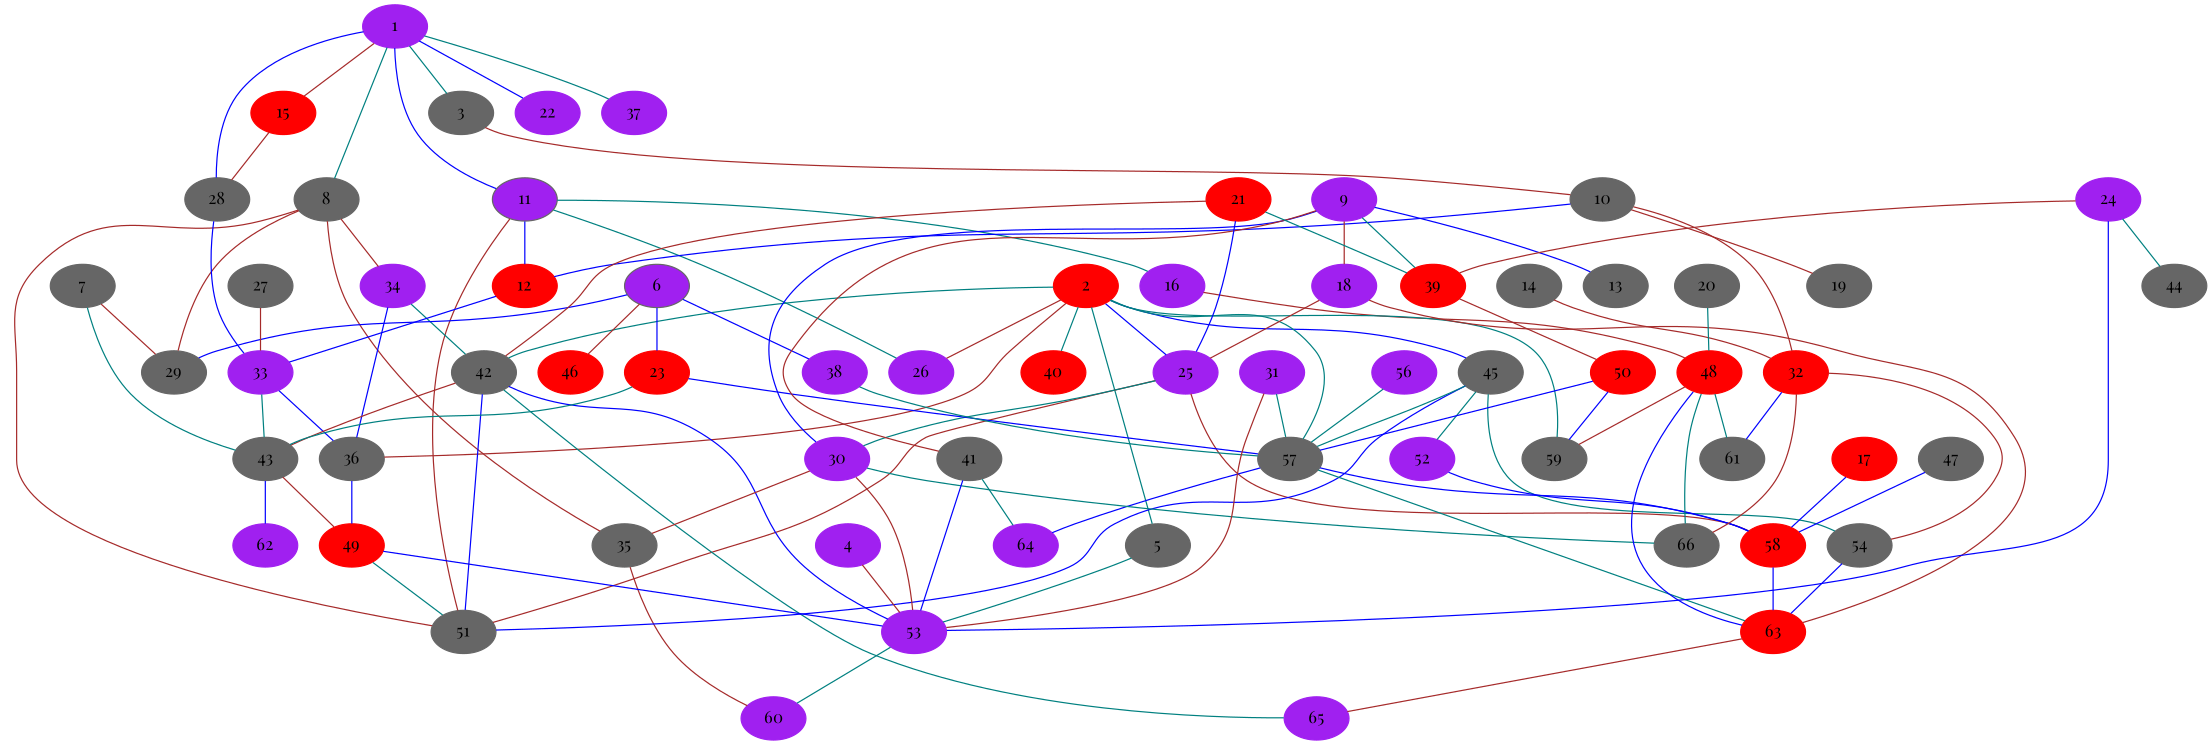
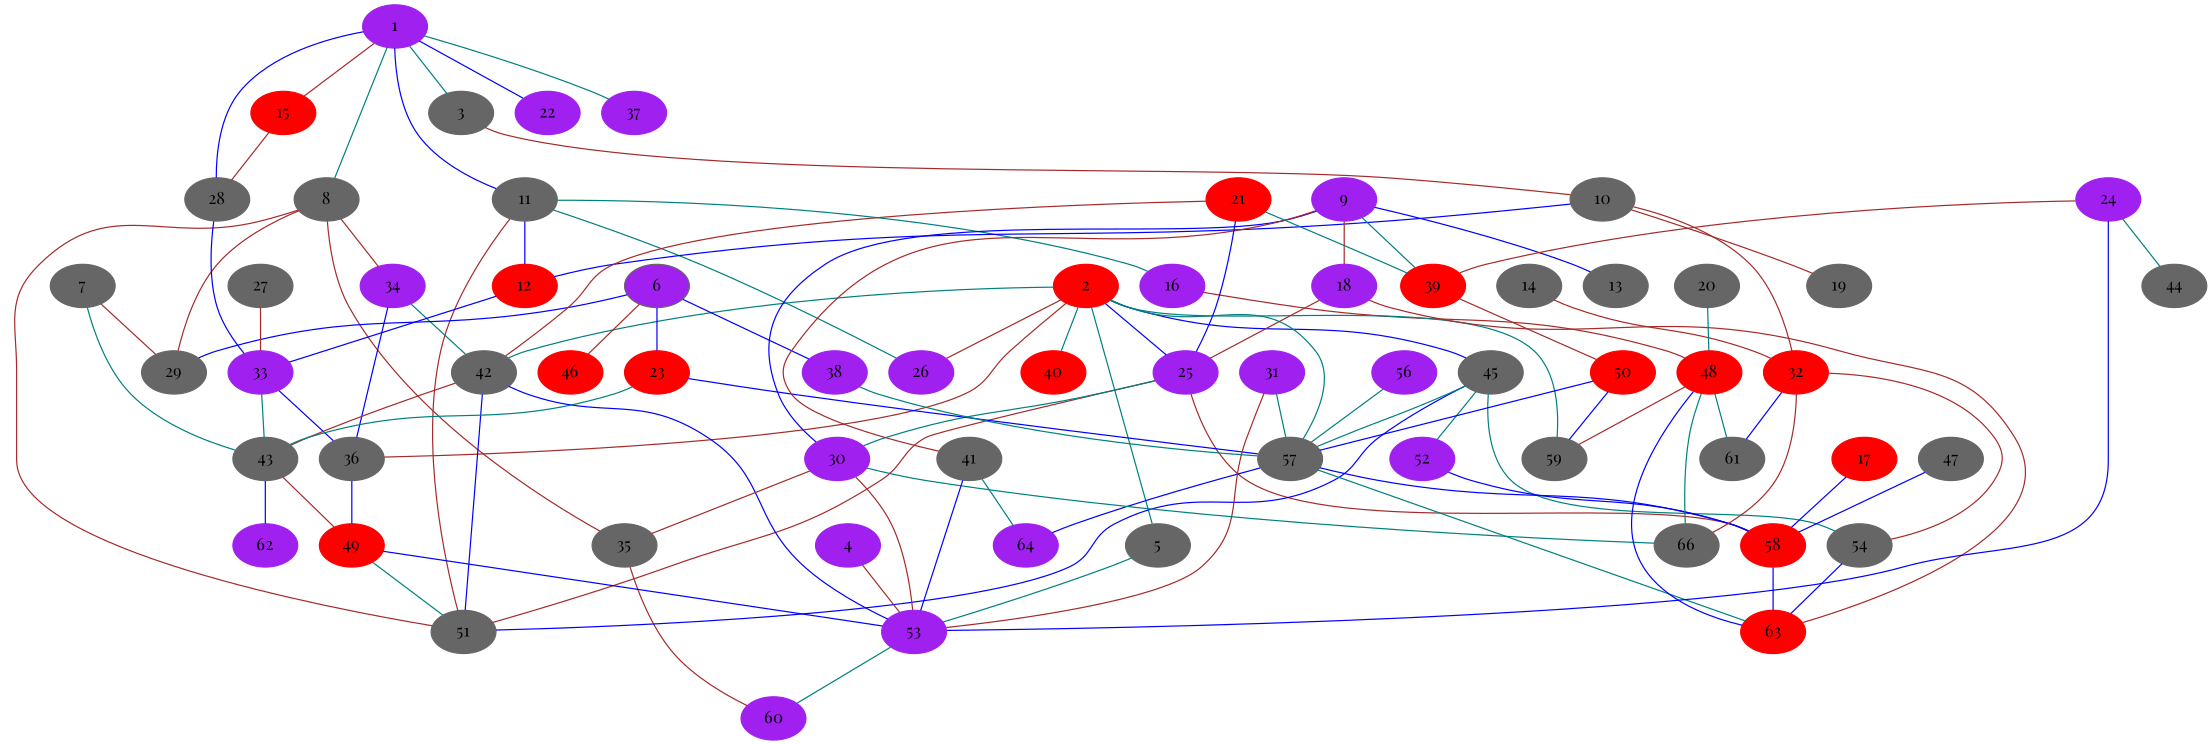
(525, 199) -> (525, 199)
(1317, 718) -> none
